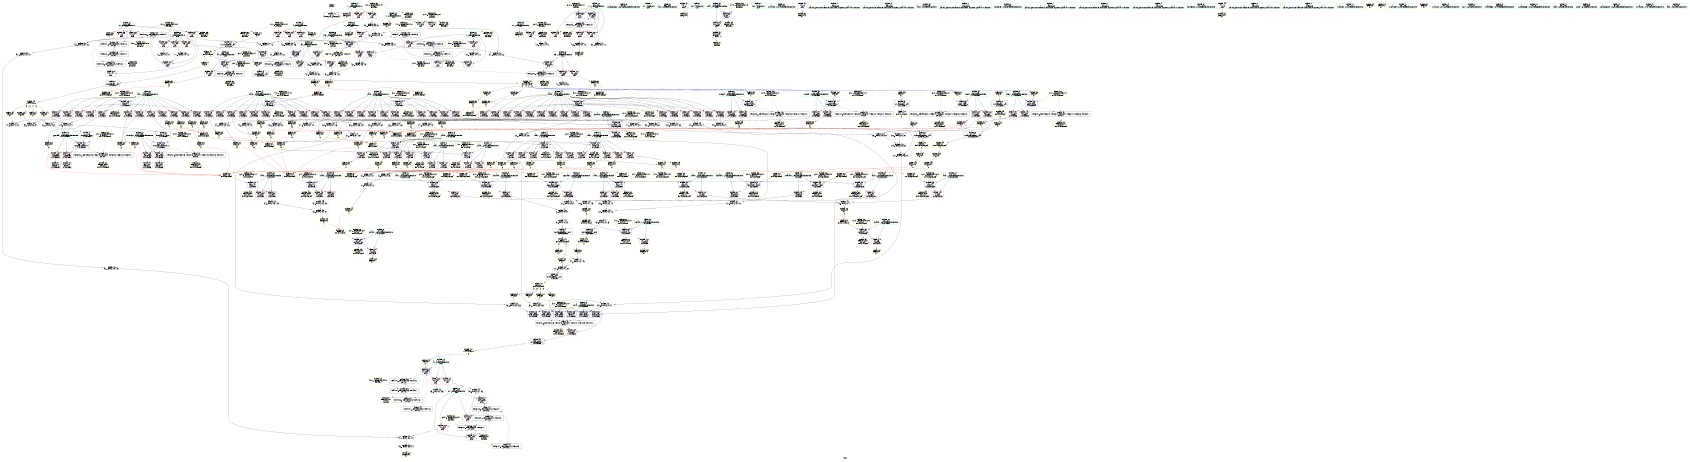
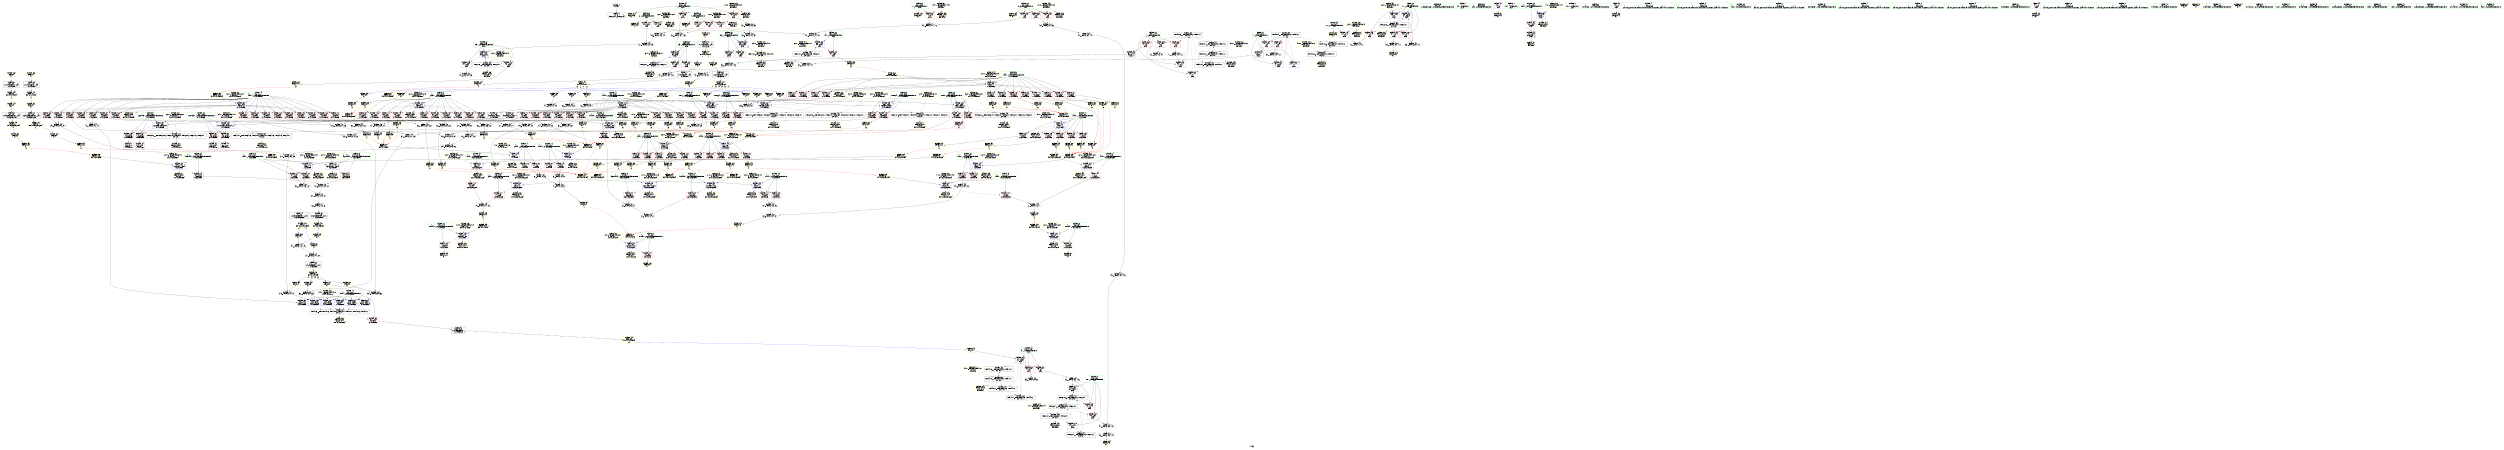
(563, 222) -> none
